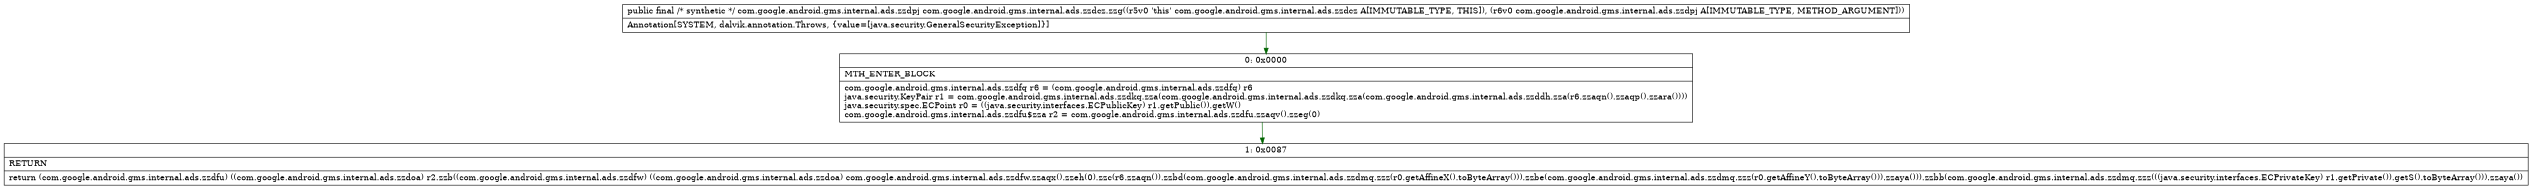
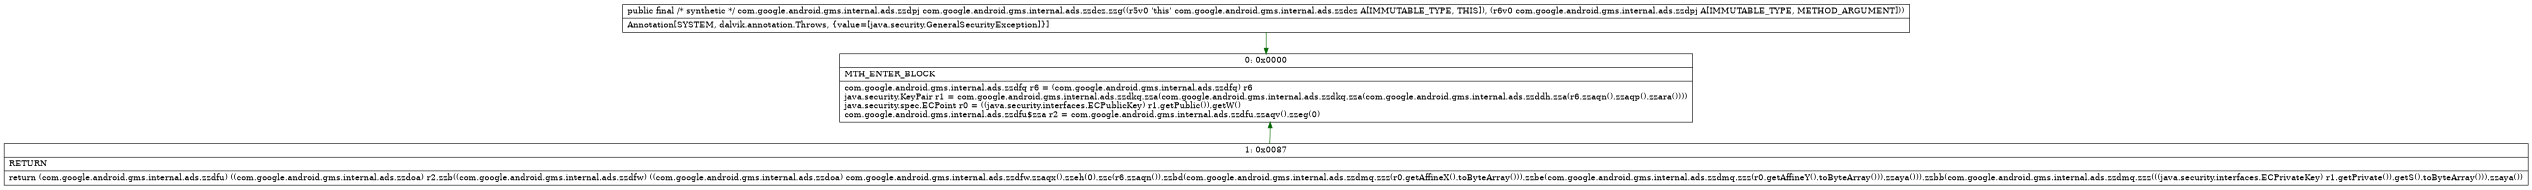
(1262, 130) -> (1270, 136)
